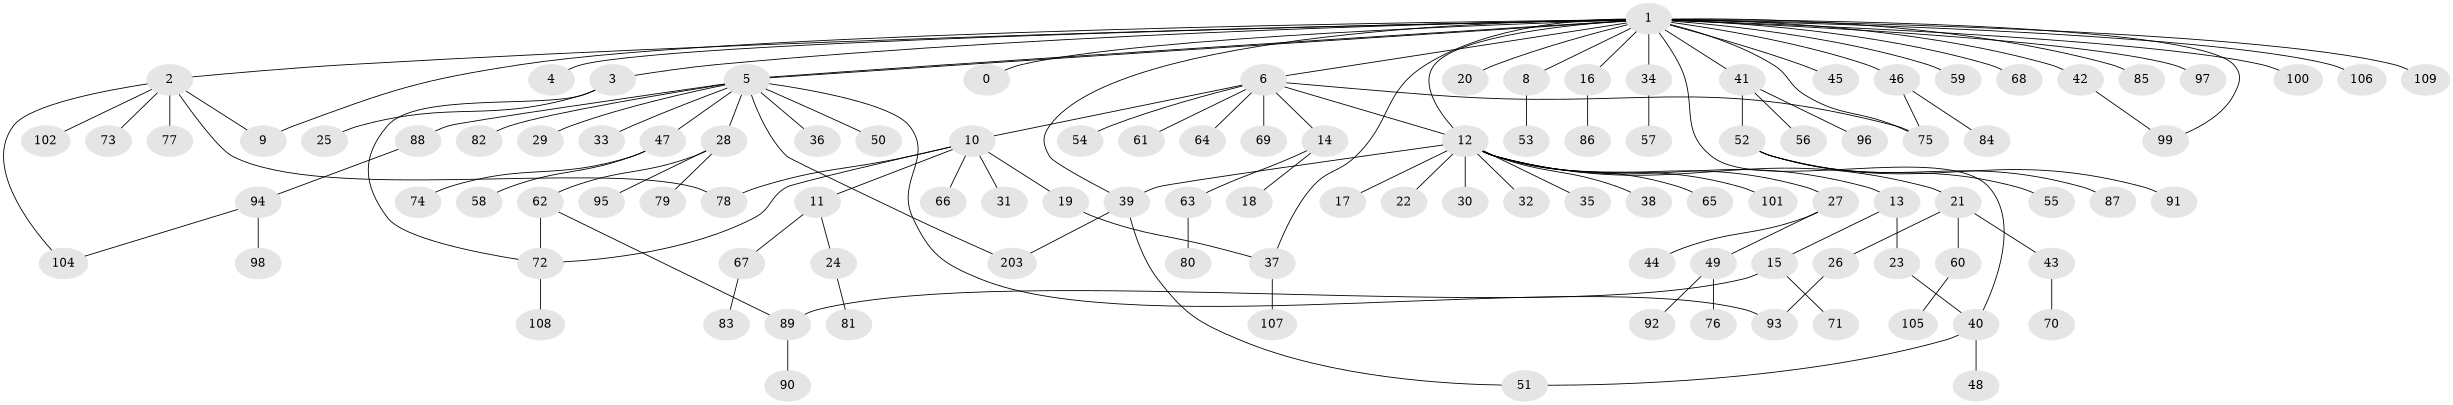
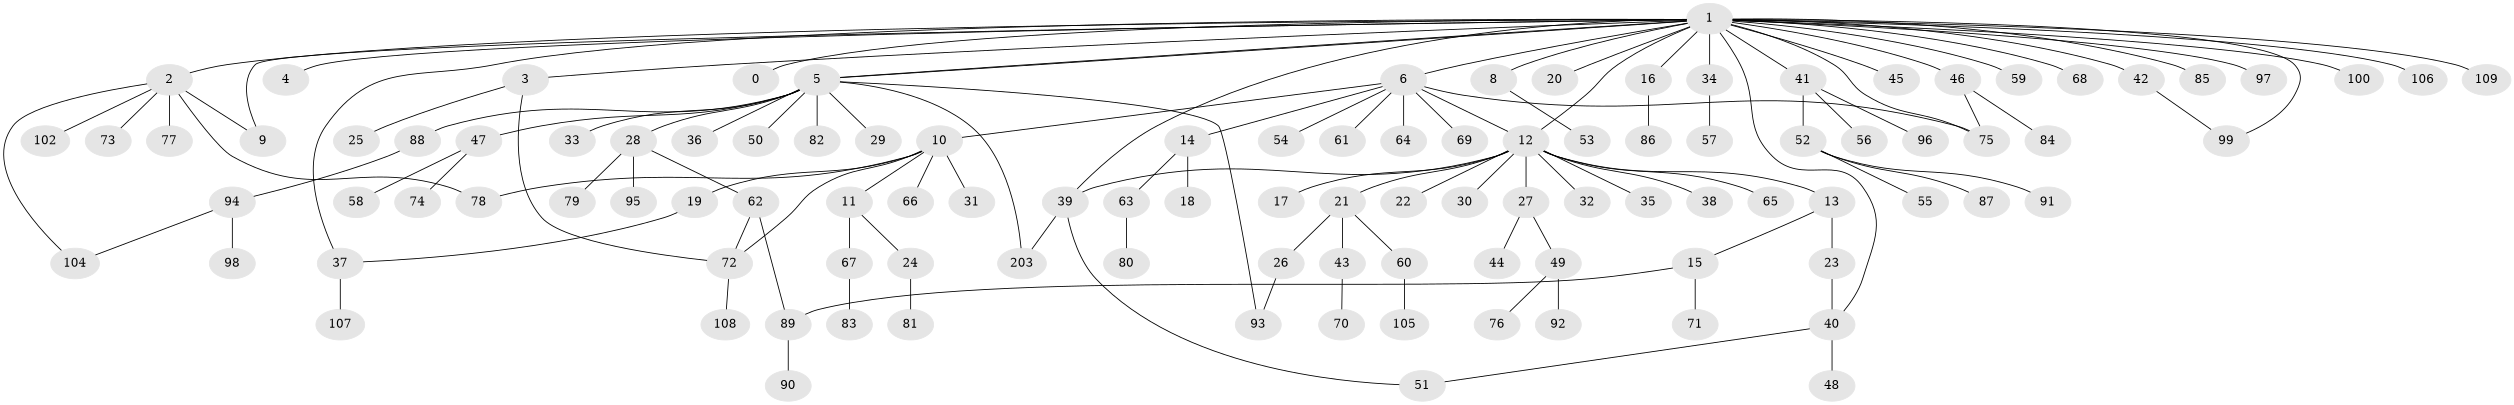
(1773, 202) -> none
